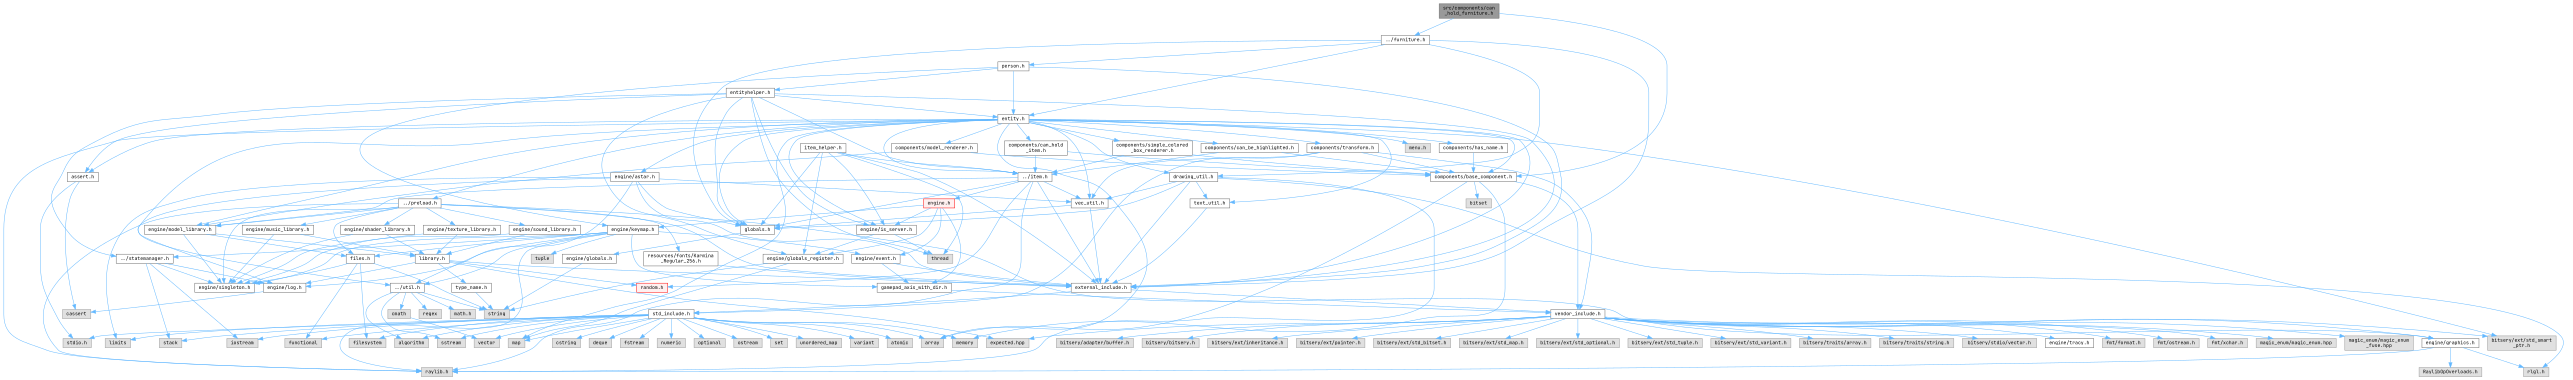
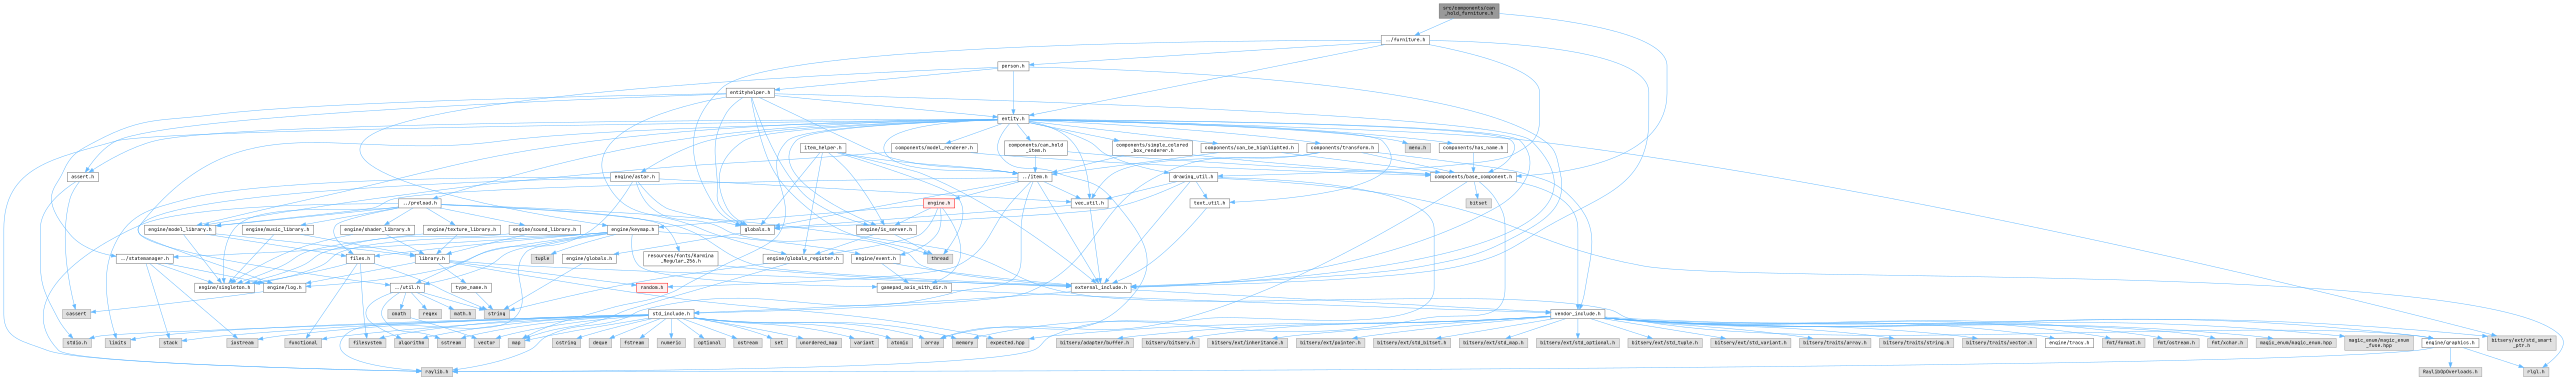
(2000, 343) -> (2000, 343)
